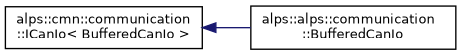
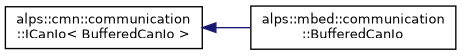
(353, 28) -> (353, 28)
